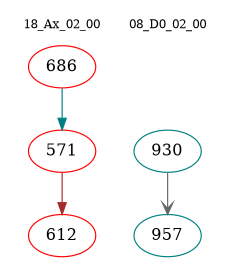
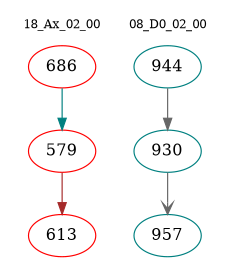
none -> (168, 67)
(62, 151) -> (62, 151)
(62, 236) -> (62, 236)
